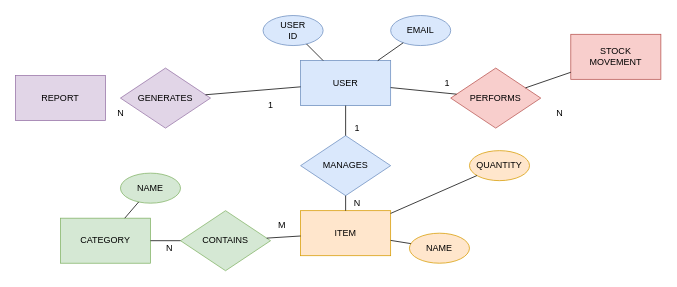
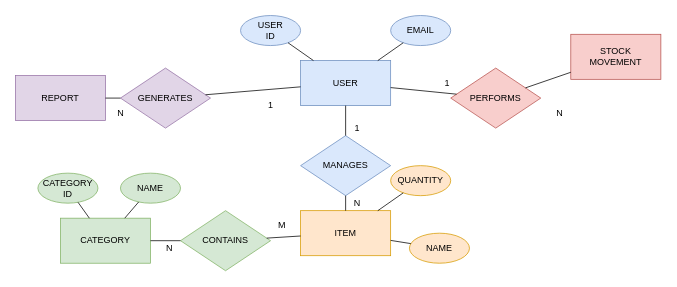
(293, 30) -> (270, 30)
none -> (113, 98)
(499, 165) -> (420, 180)
none -> (68, 188)
none -> (84, 210)
